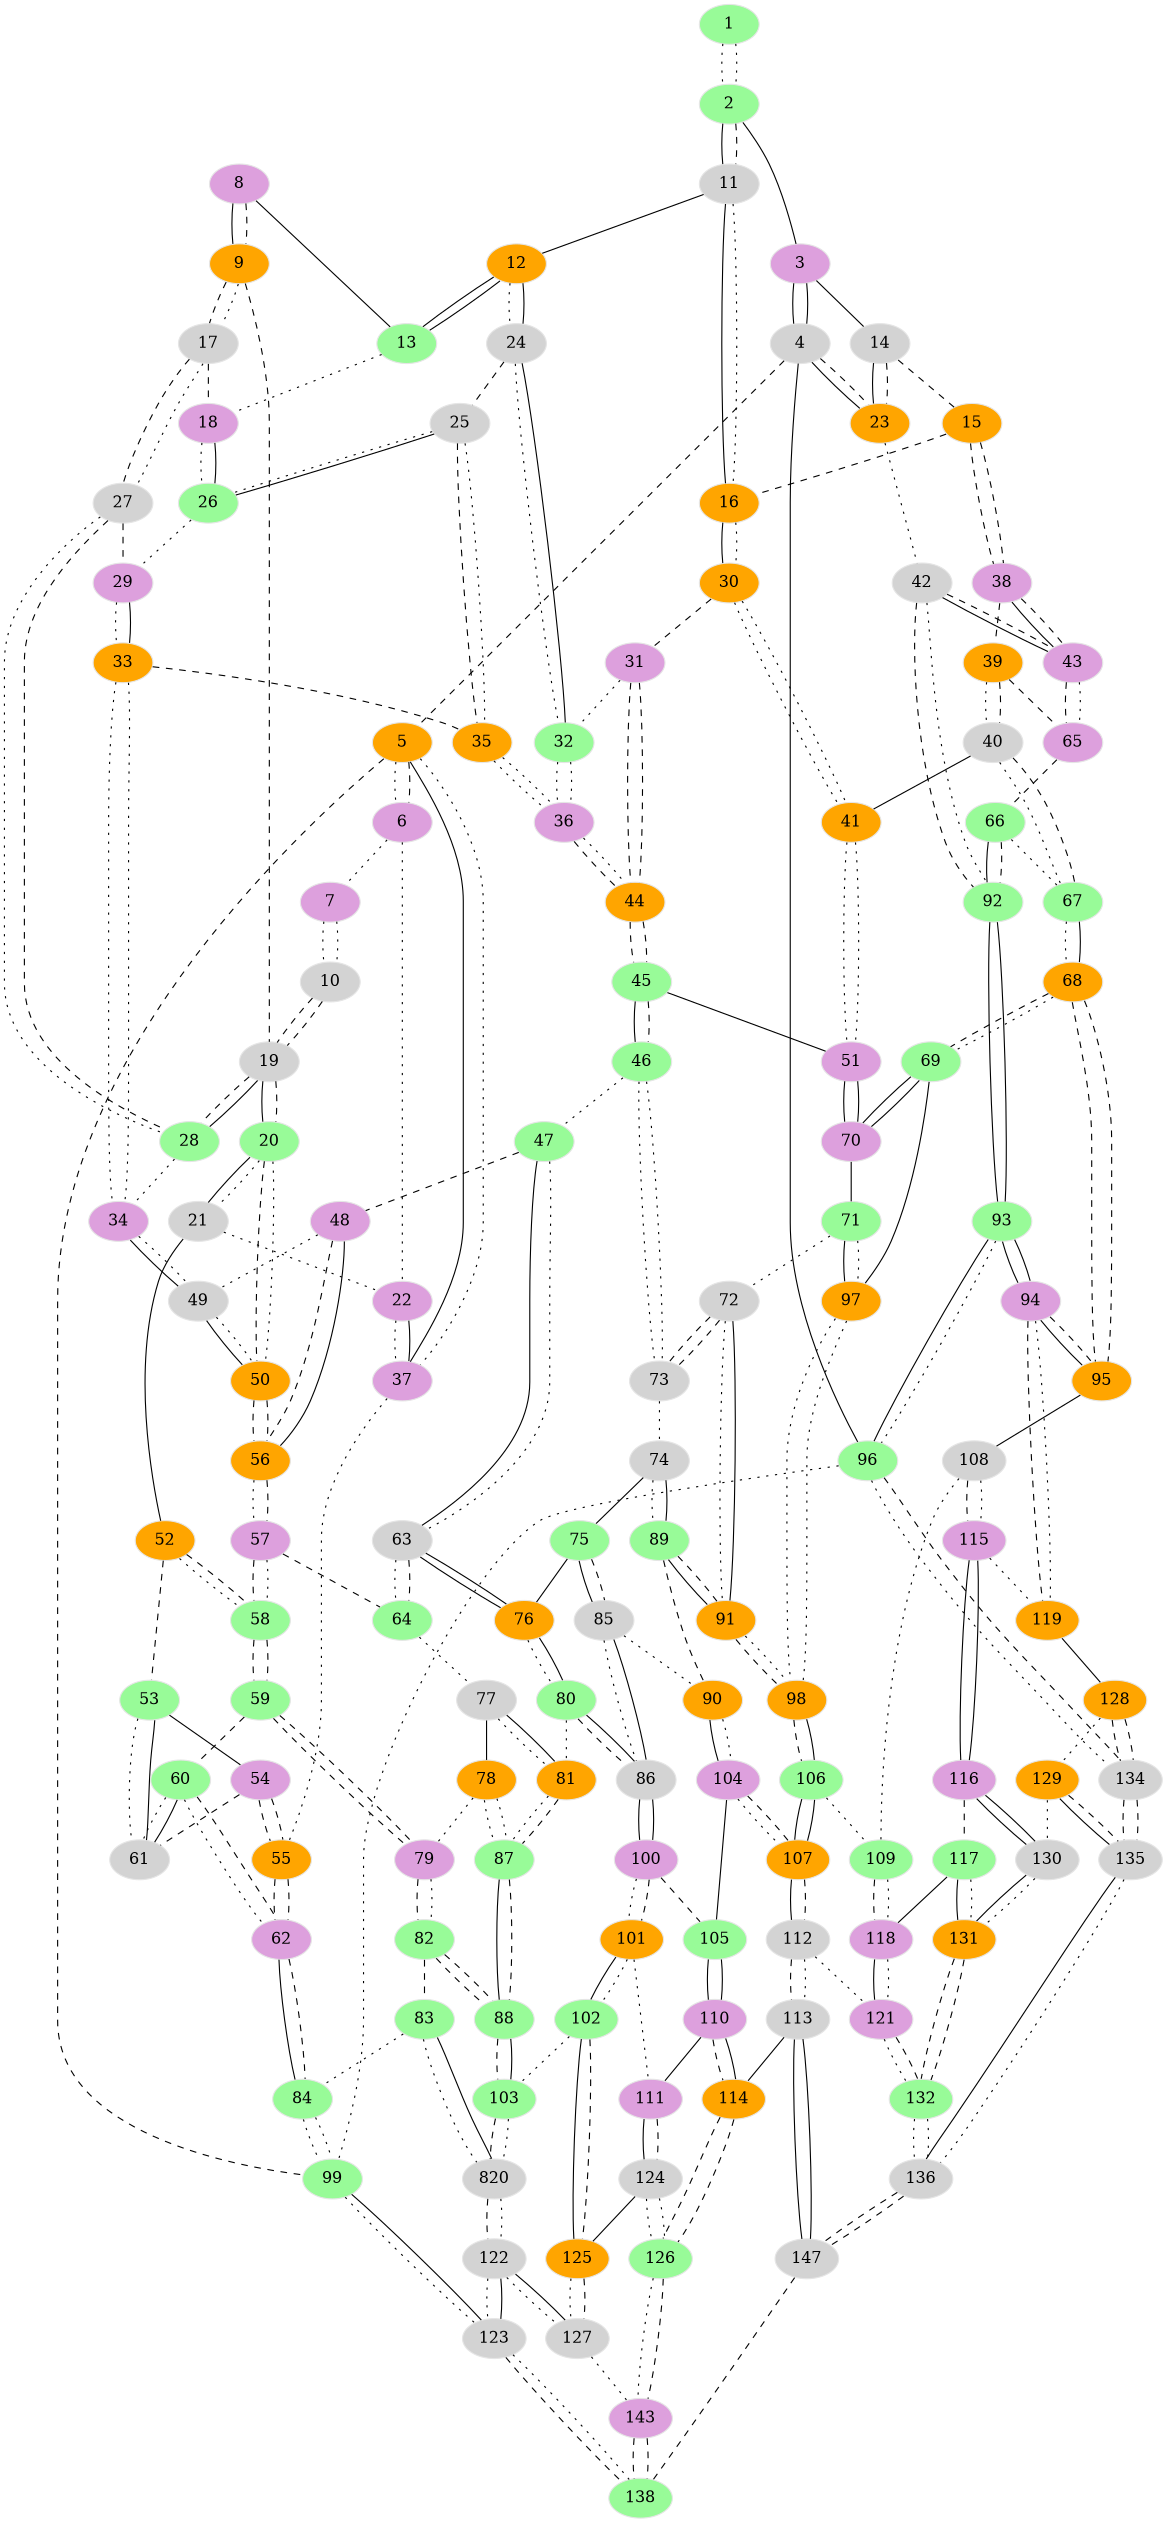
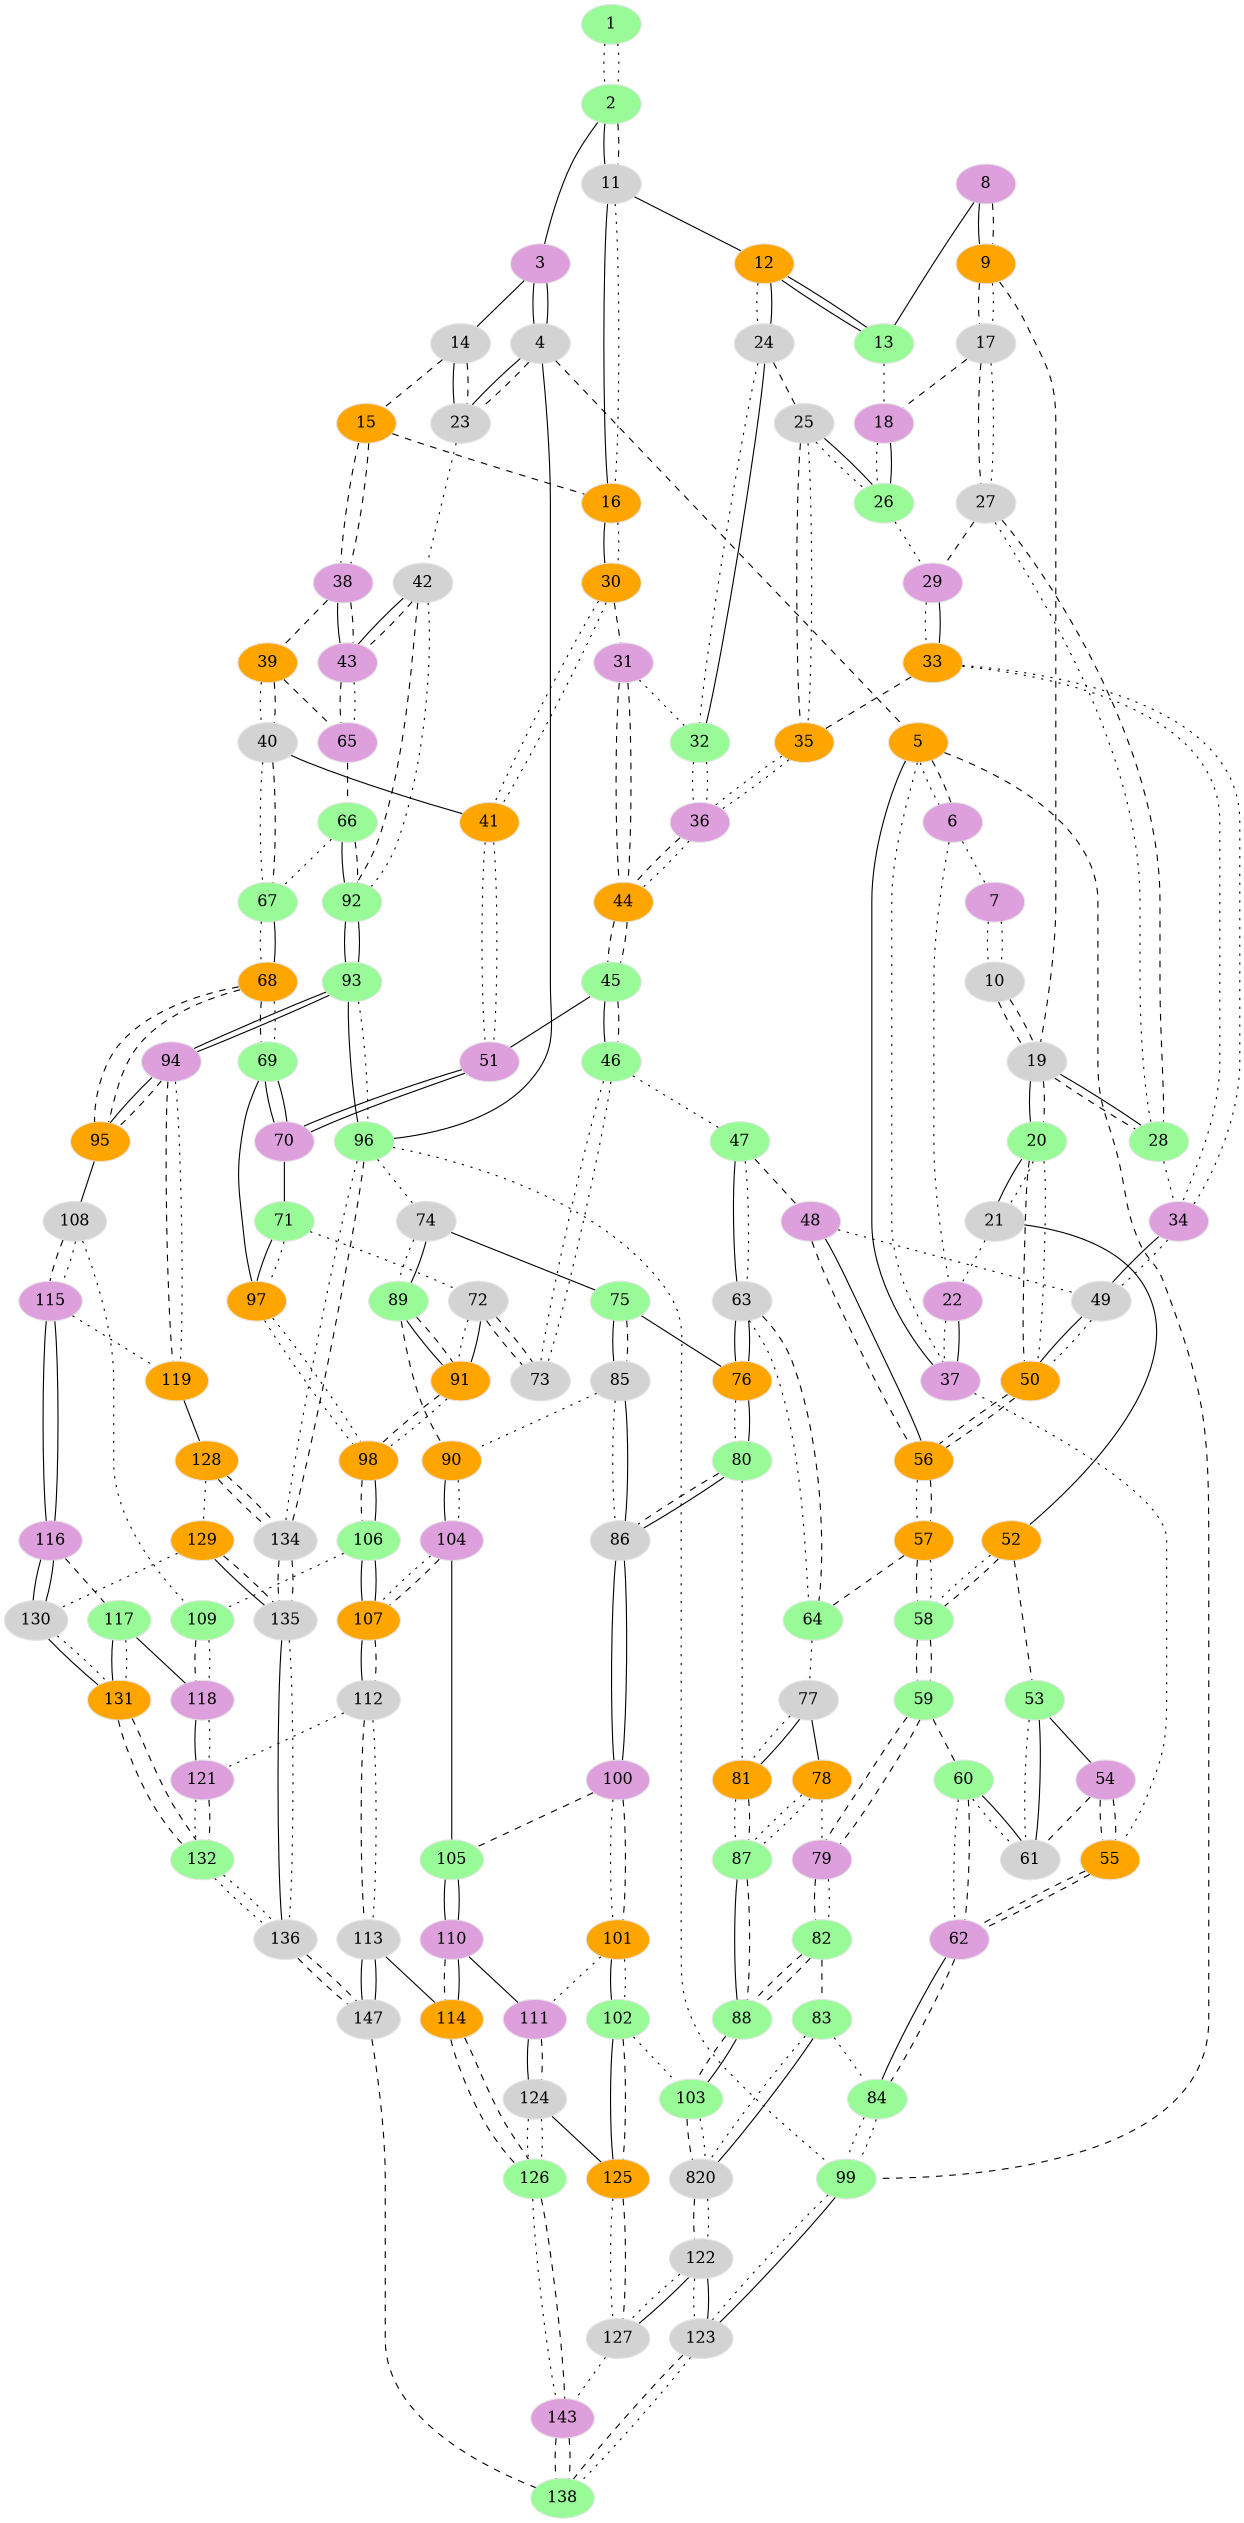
(880, 423) -> (461, 423)
(659, 1421) -> (395, 1181)
(260, 1541) -> (924, 1541)
